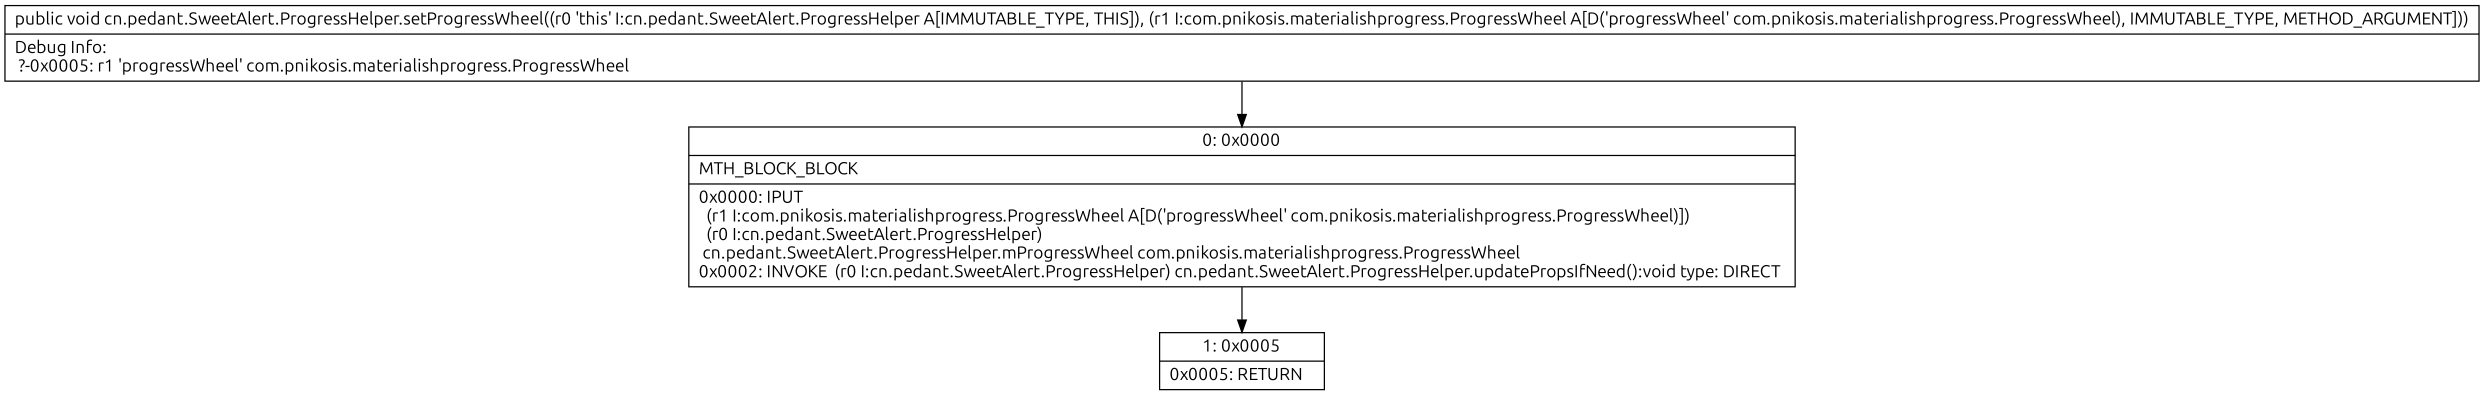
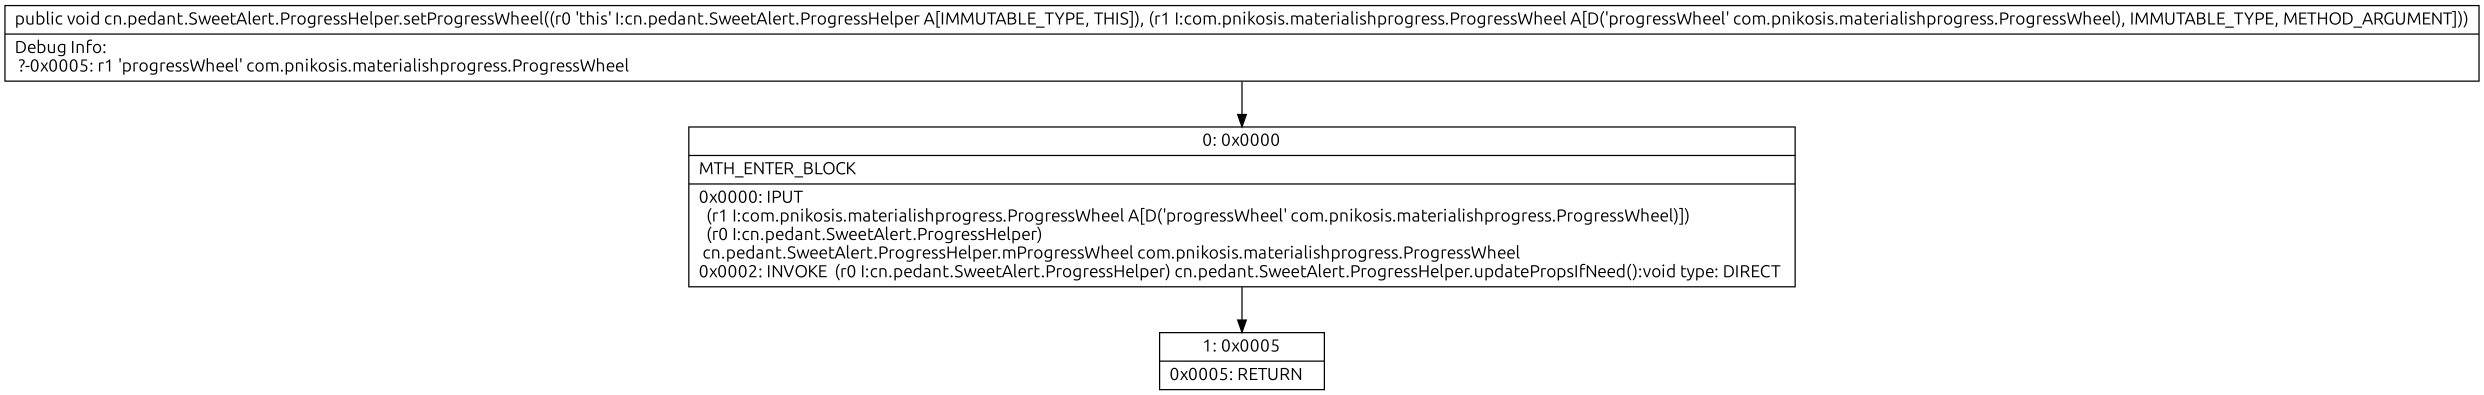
(779, 169) -> (777, 169)
